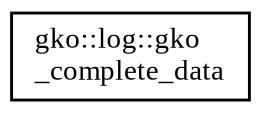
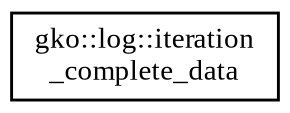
(131, 57) -> (145, 57)
